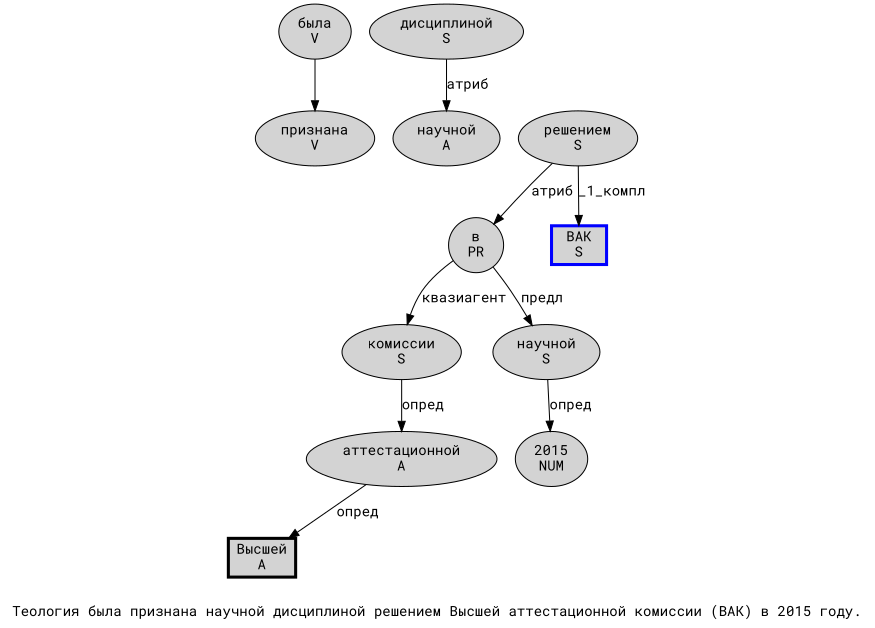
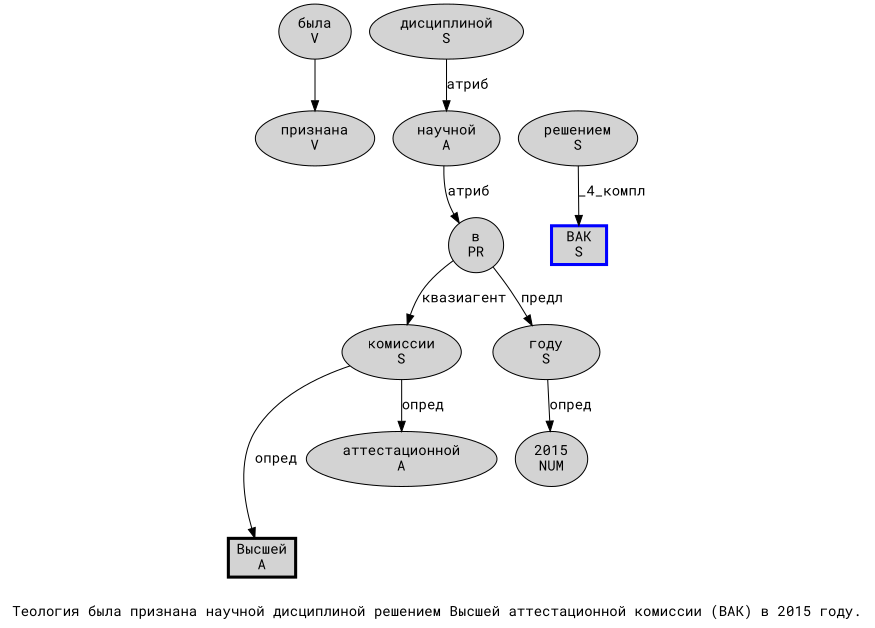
(526, 189) -> (446, 191)
(612, 192) -> (612, 192)
(546, 352) -> (546, 352)
(332, 508) -> (260, 424)
